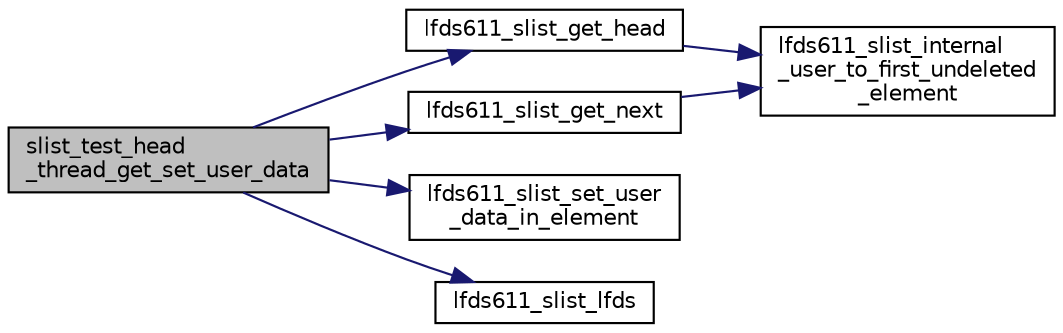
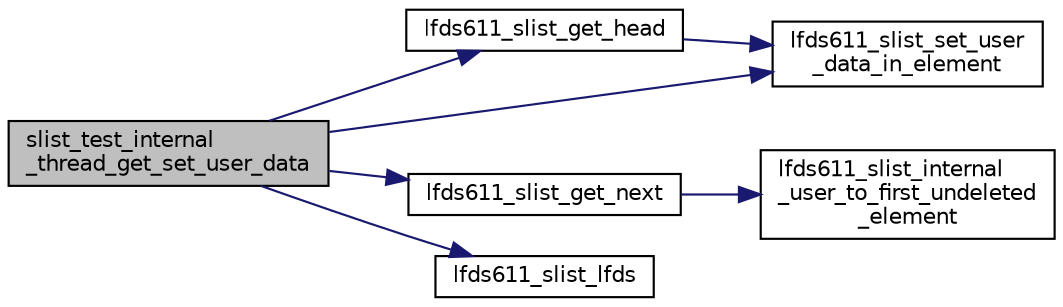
(711, 49) -> (717, 42)
(169, 160) -> (169, 153)
